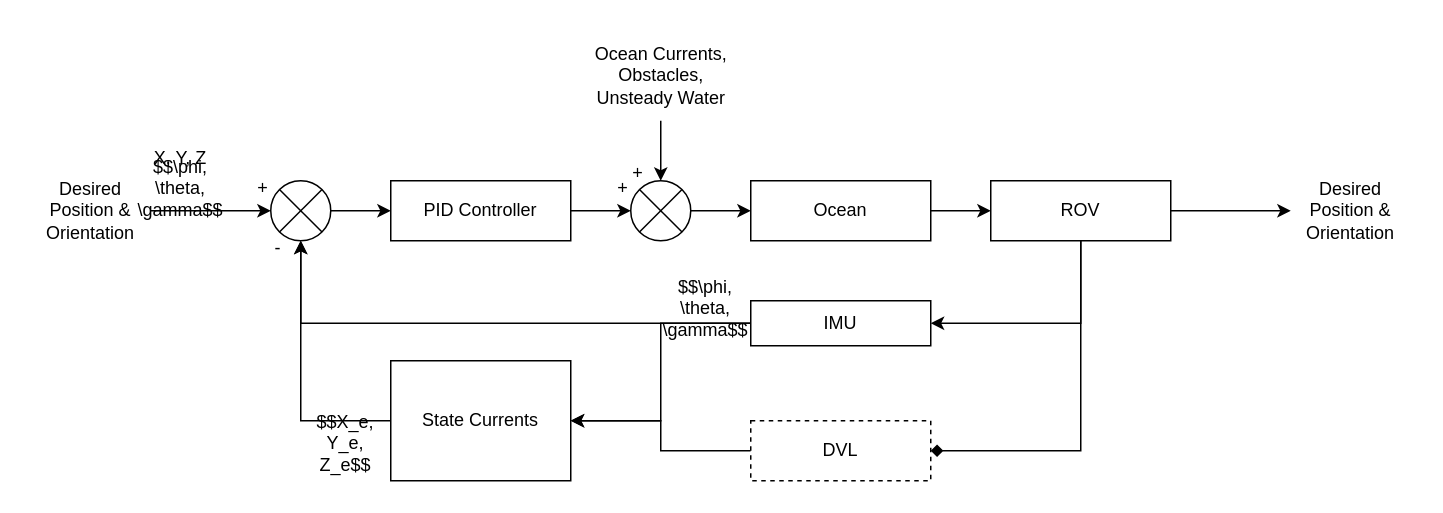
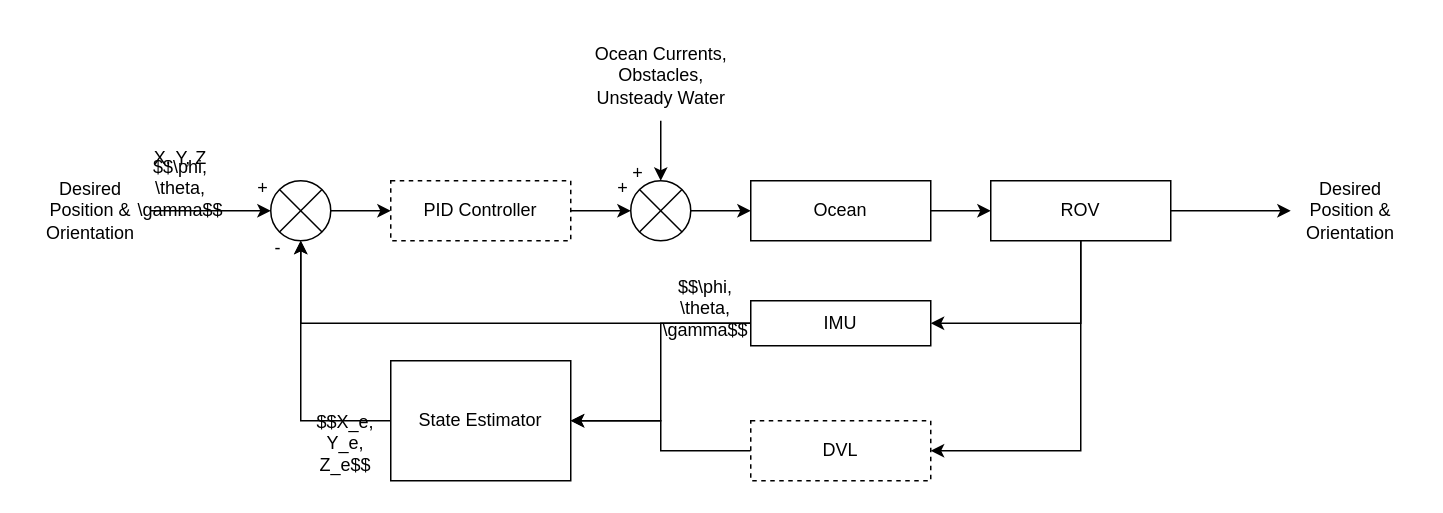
(481, 211) -> (481, 211)
(481, 421) -> (481, 421)
(943, 451) -> (942, 451)
